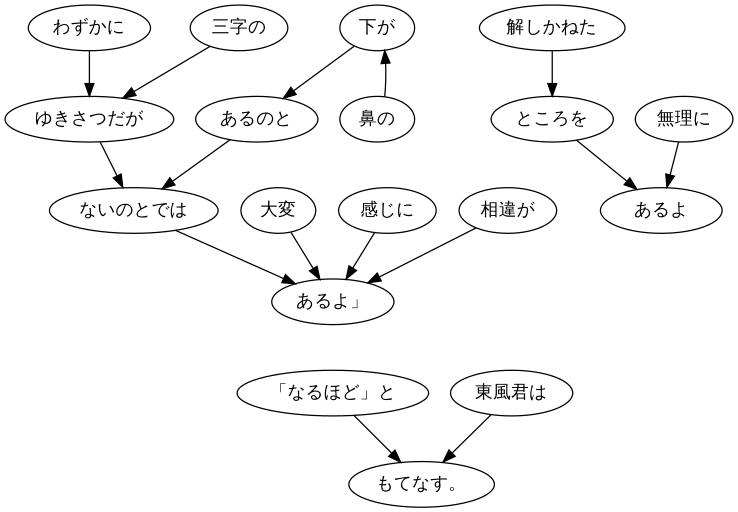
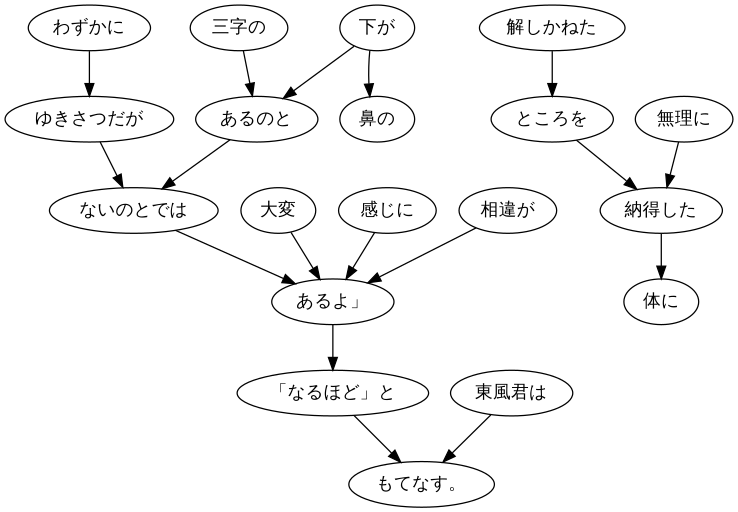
(172, 69) -> (247, 67)
(386, 80) -> (369, 67)
(661, 210) -> (661, 210)
none -> (661, 302)
none -> (333, 341)
